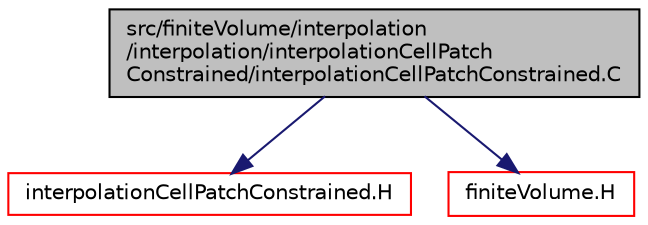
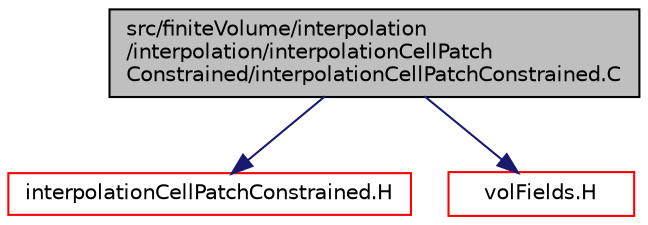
(541, 194) -> (541, 194)
